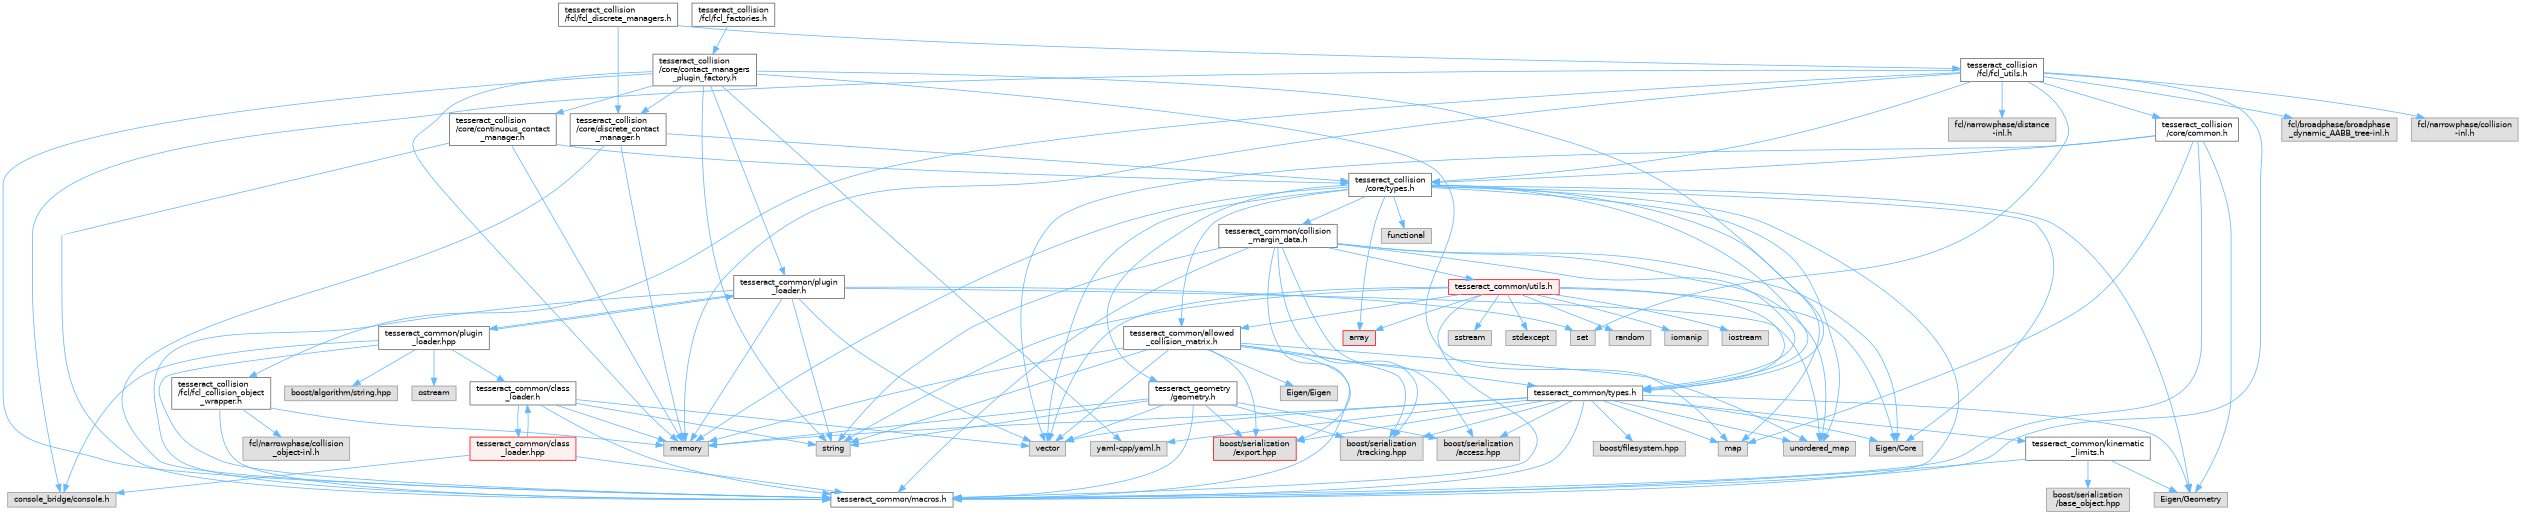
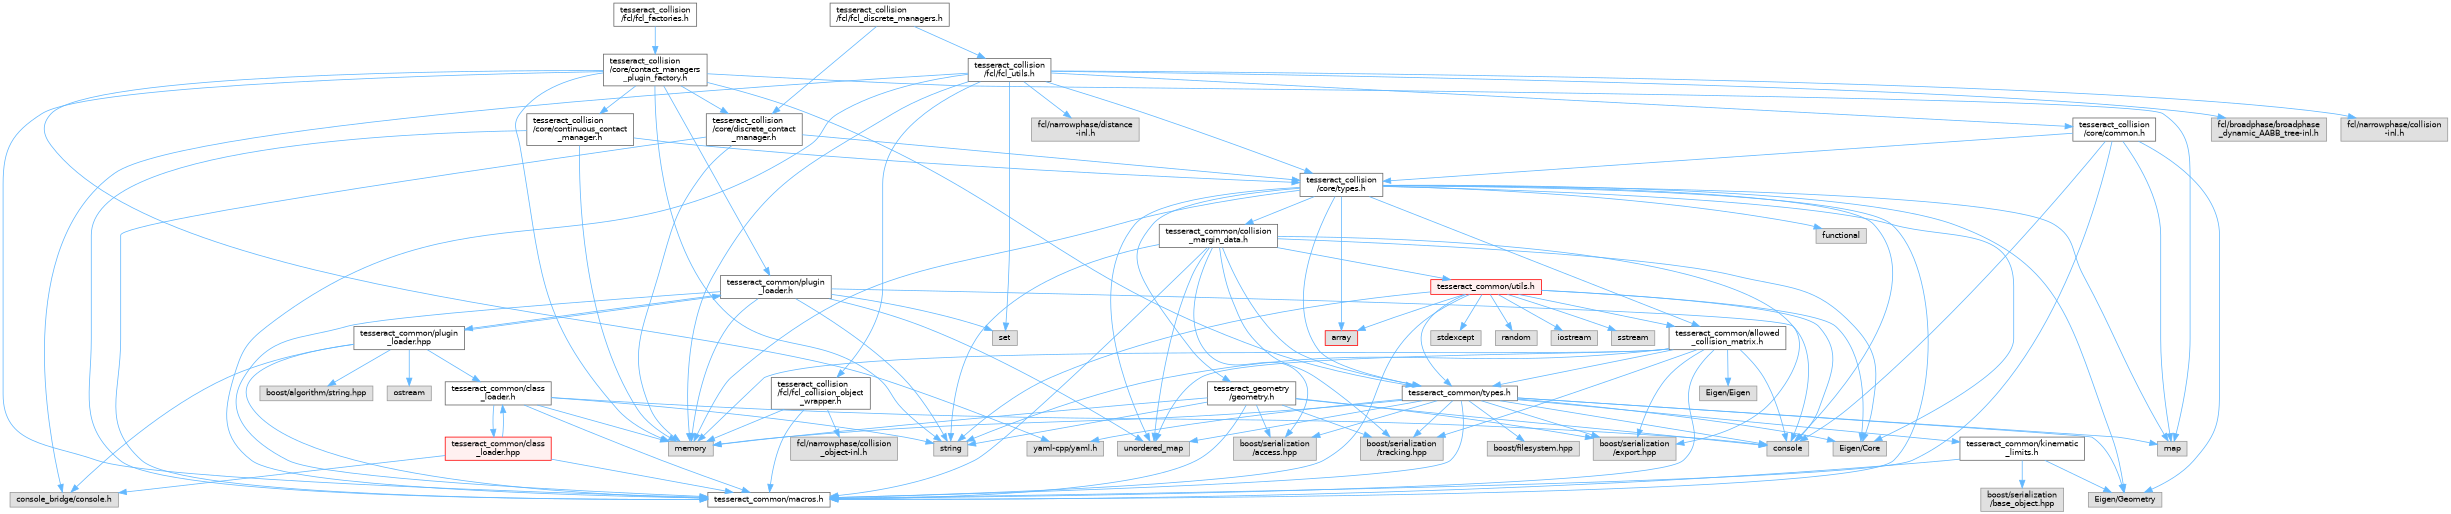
(1686, 338) -> none
(1047, 449) -> (1788, 449)
(1255, 449) -> (1635, 449)
